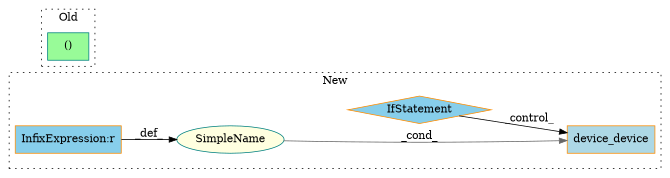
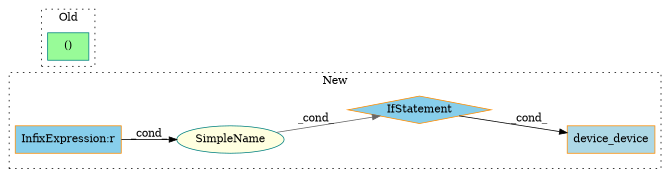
(529, 119) -> (529, 119)
(149, 134) -> (149, 134)
(421, 142) -> (324, 125)
